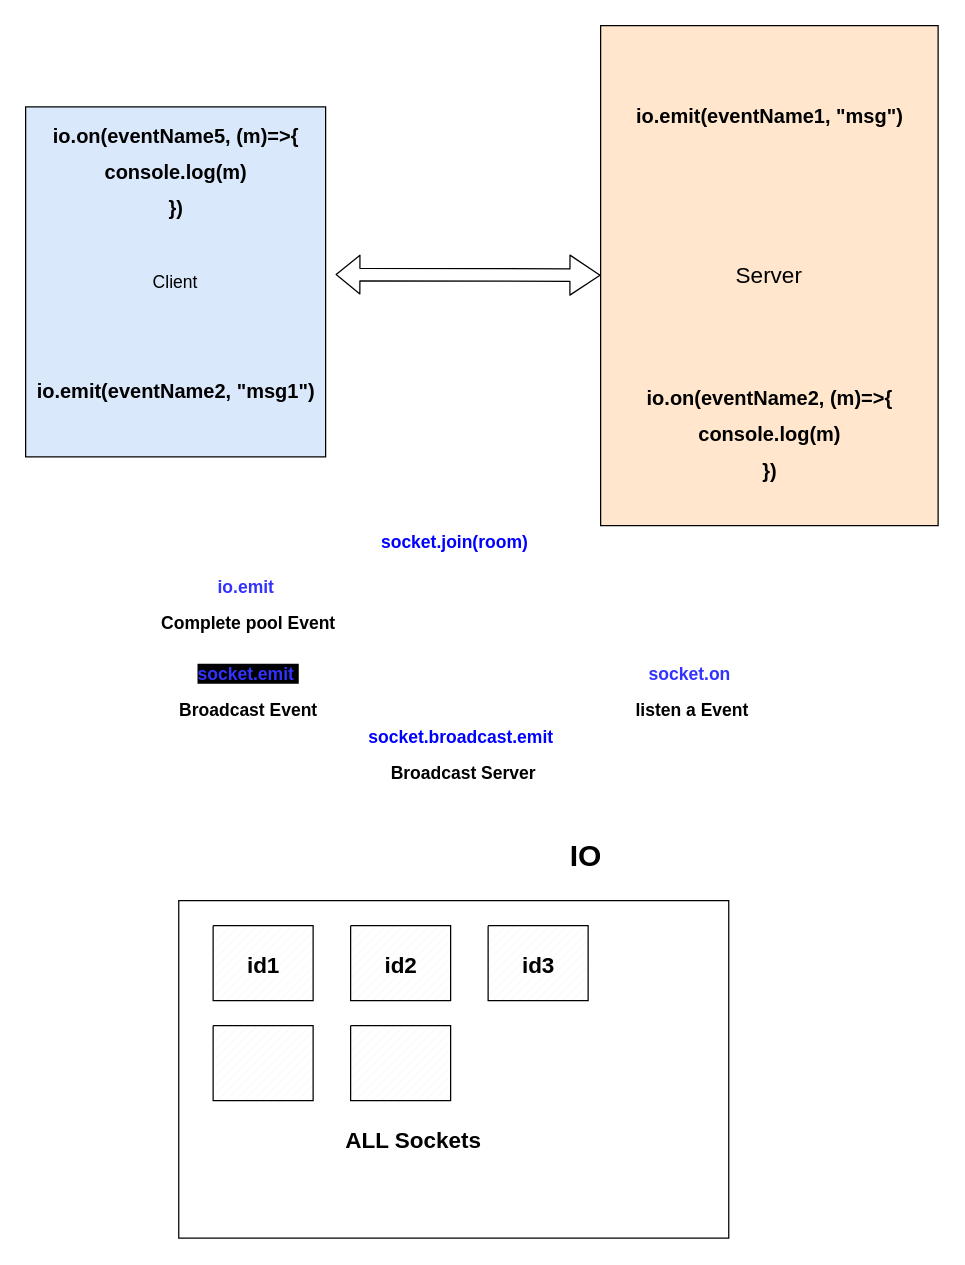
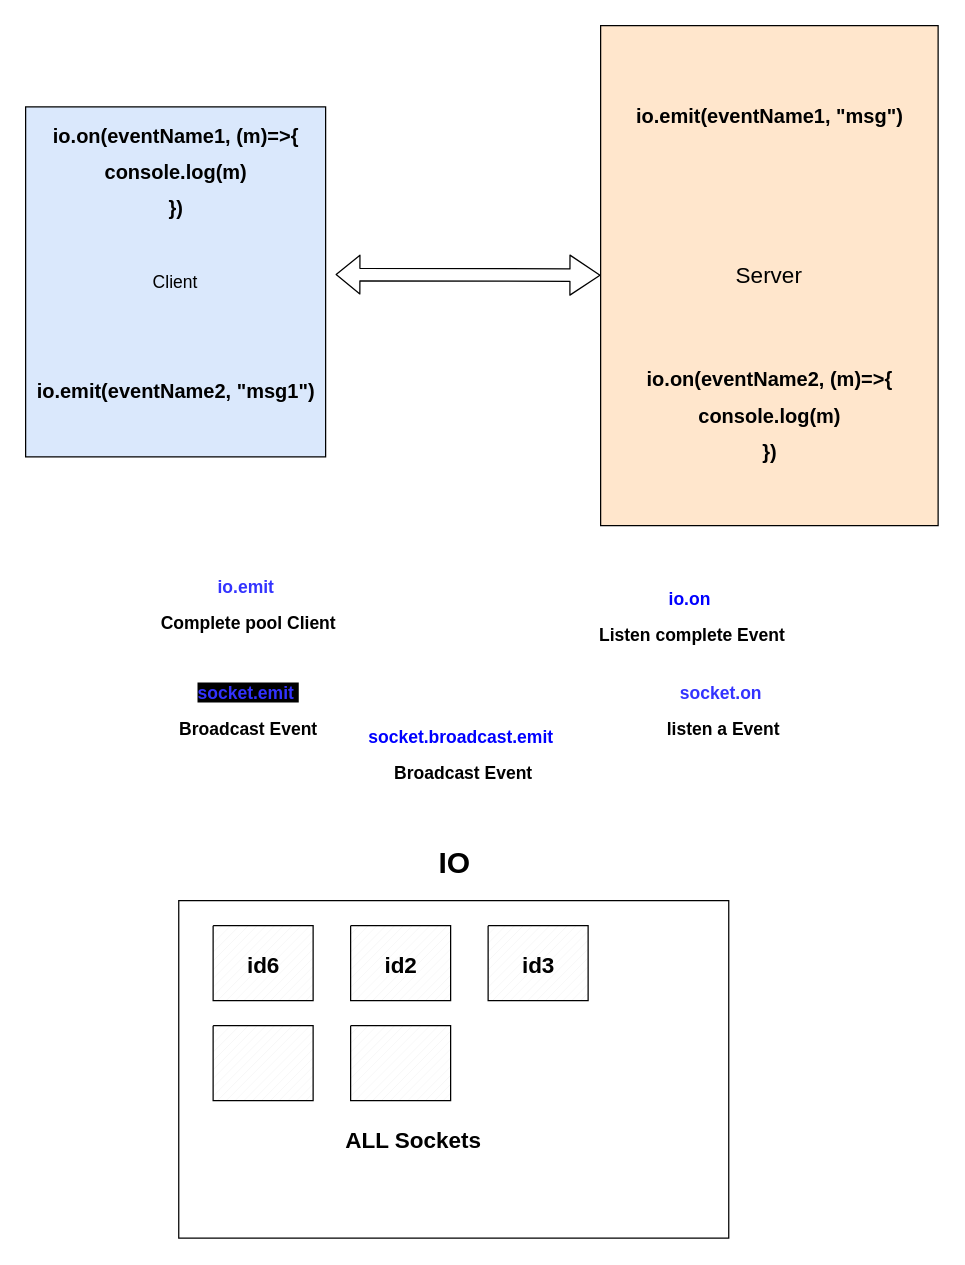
(176, 169) -> (176, 169)
(769, 432) -> (769, 413)
(454, 538) -> none
(249, 601) -> (249, 601)
none -> (691, 613)
(248, 688) -> (248, 707)
(691, 688) -> (723, 707)
(464, 751) -> (464, 751)
(585, 857) -> (454, 863)
(264, 963) -> (264, 963)
